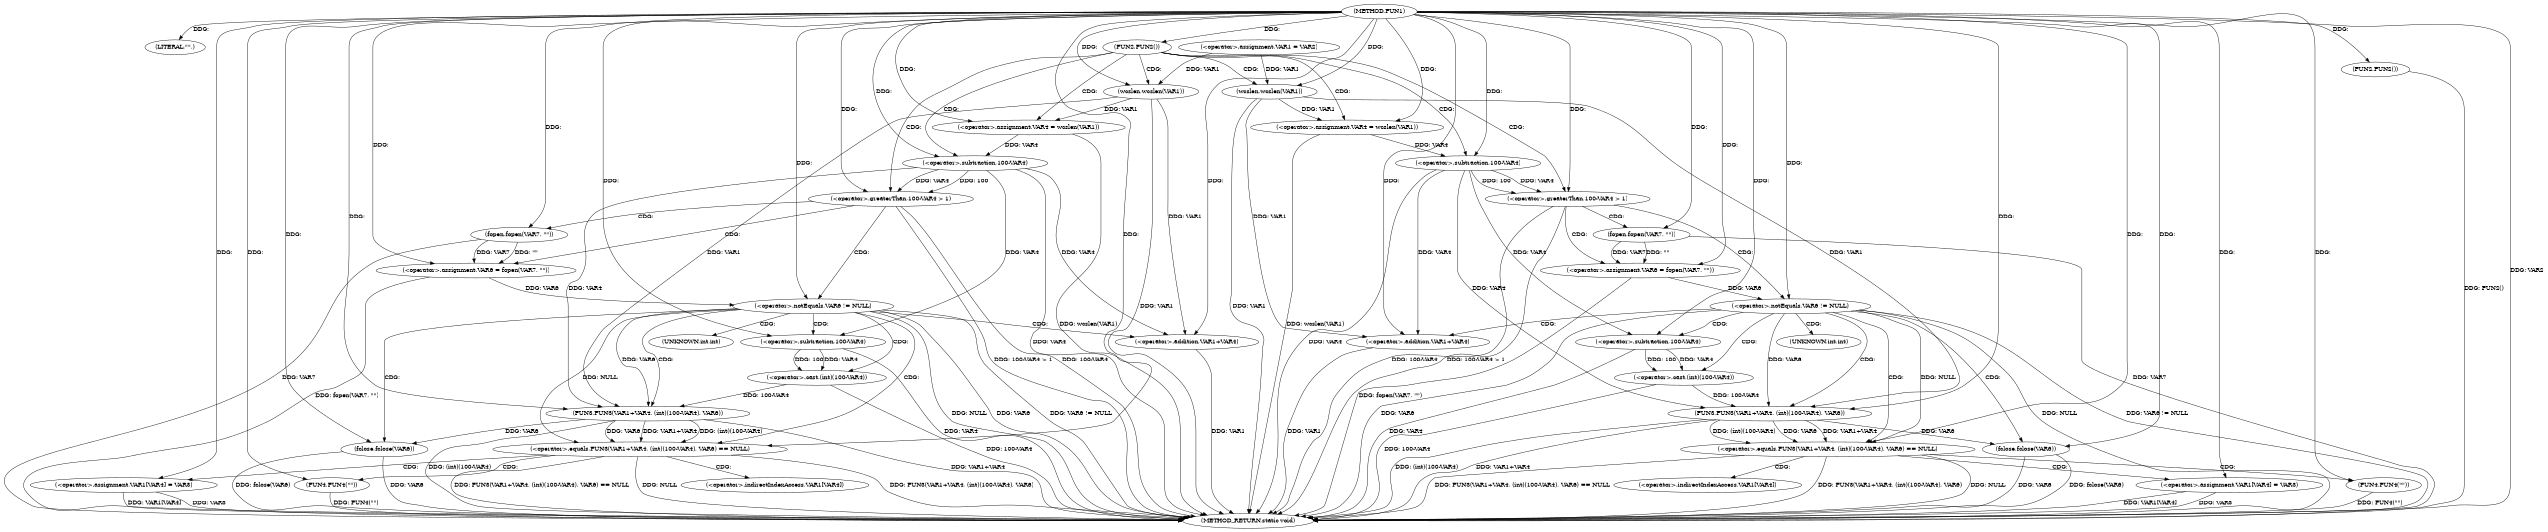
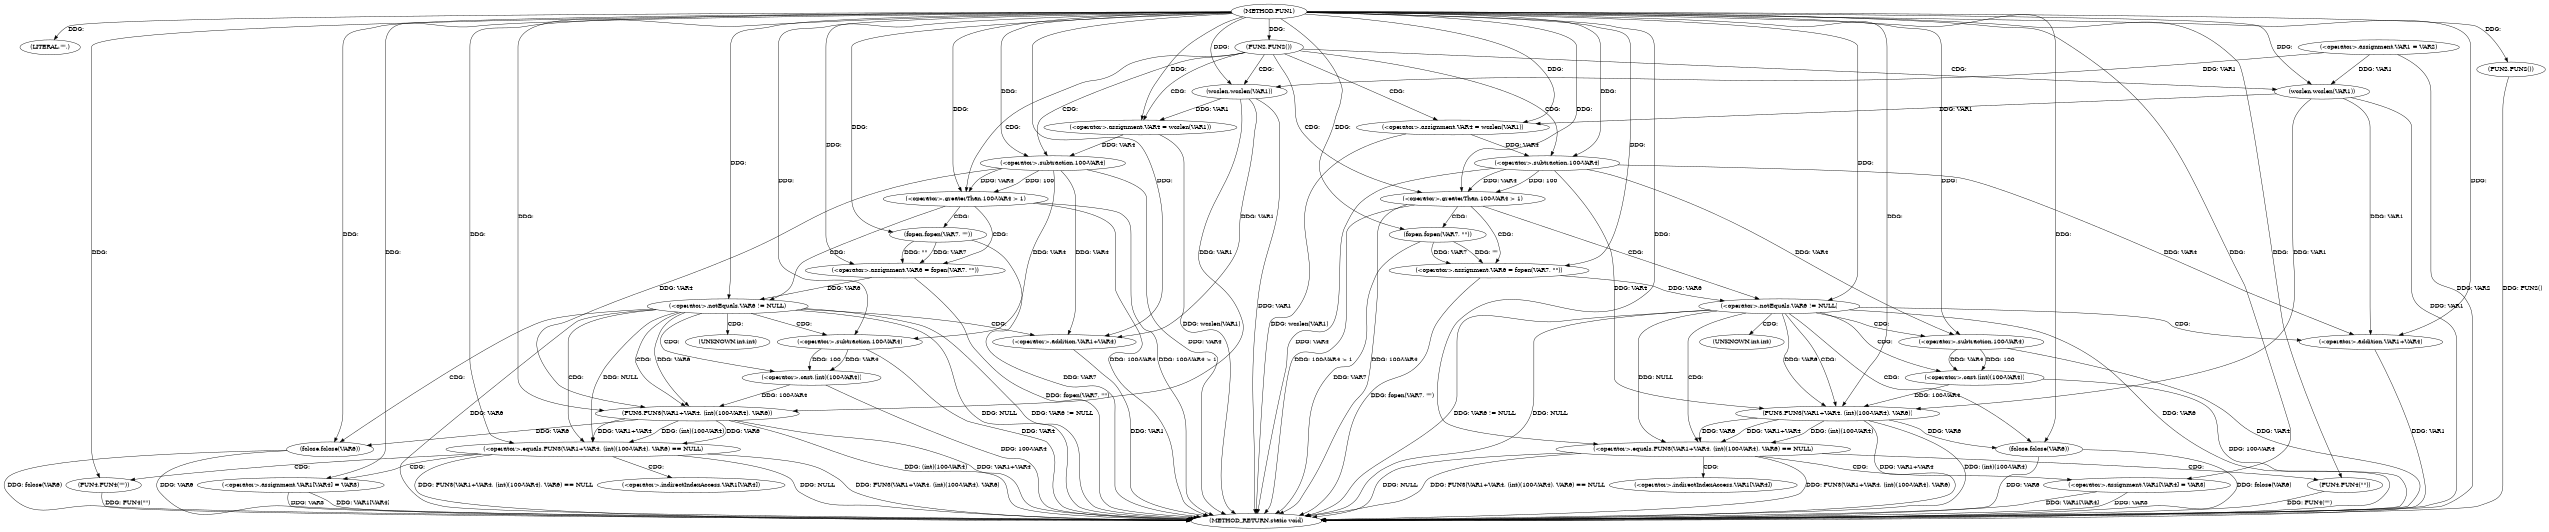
(2510, 317) -> (2458, 498)
